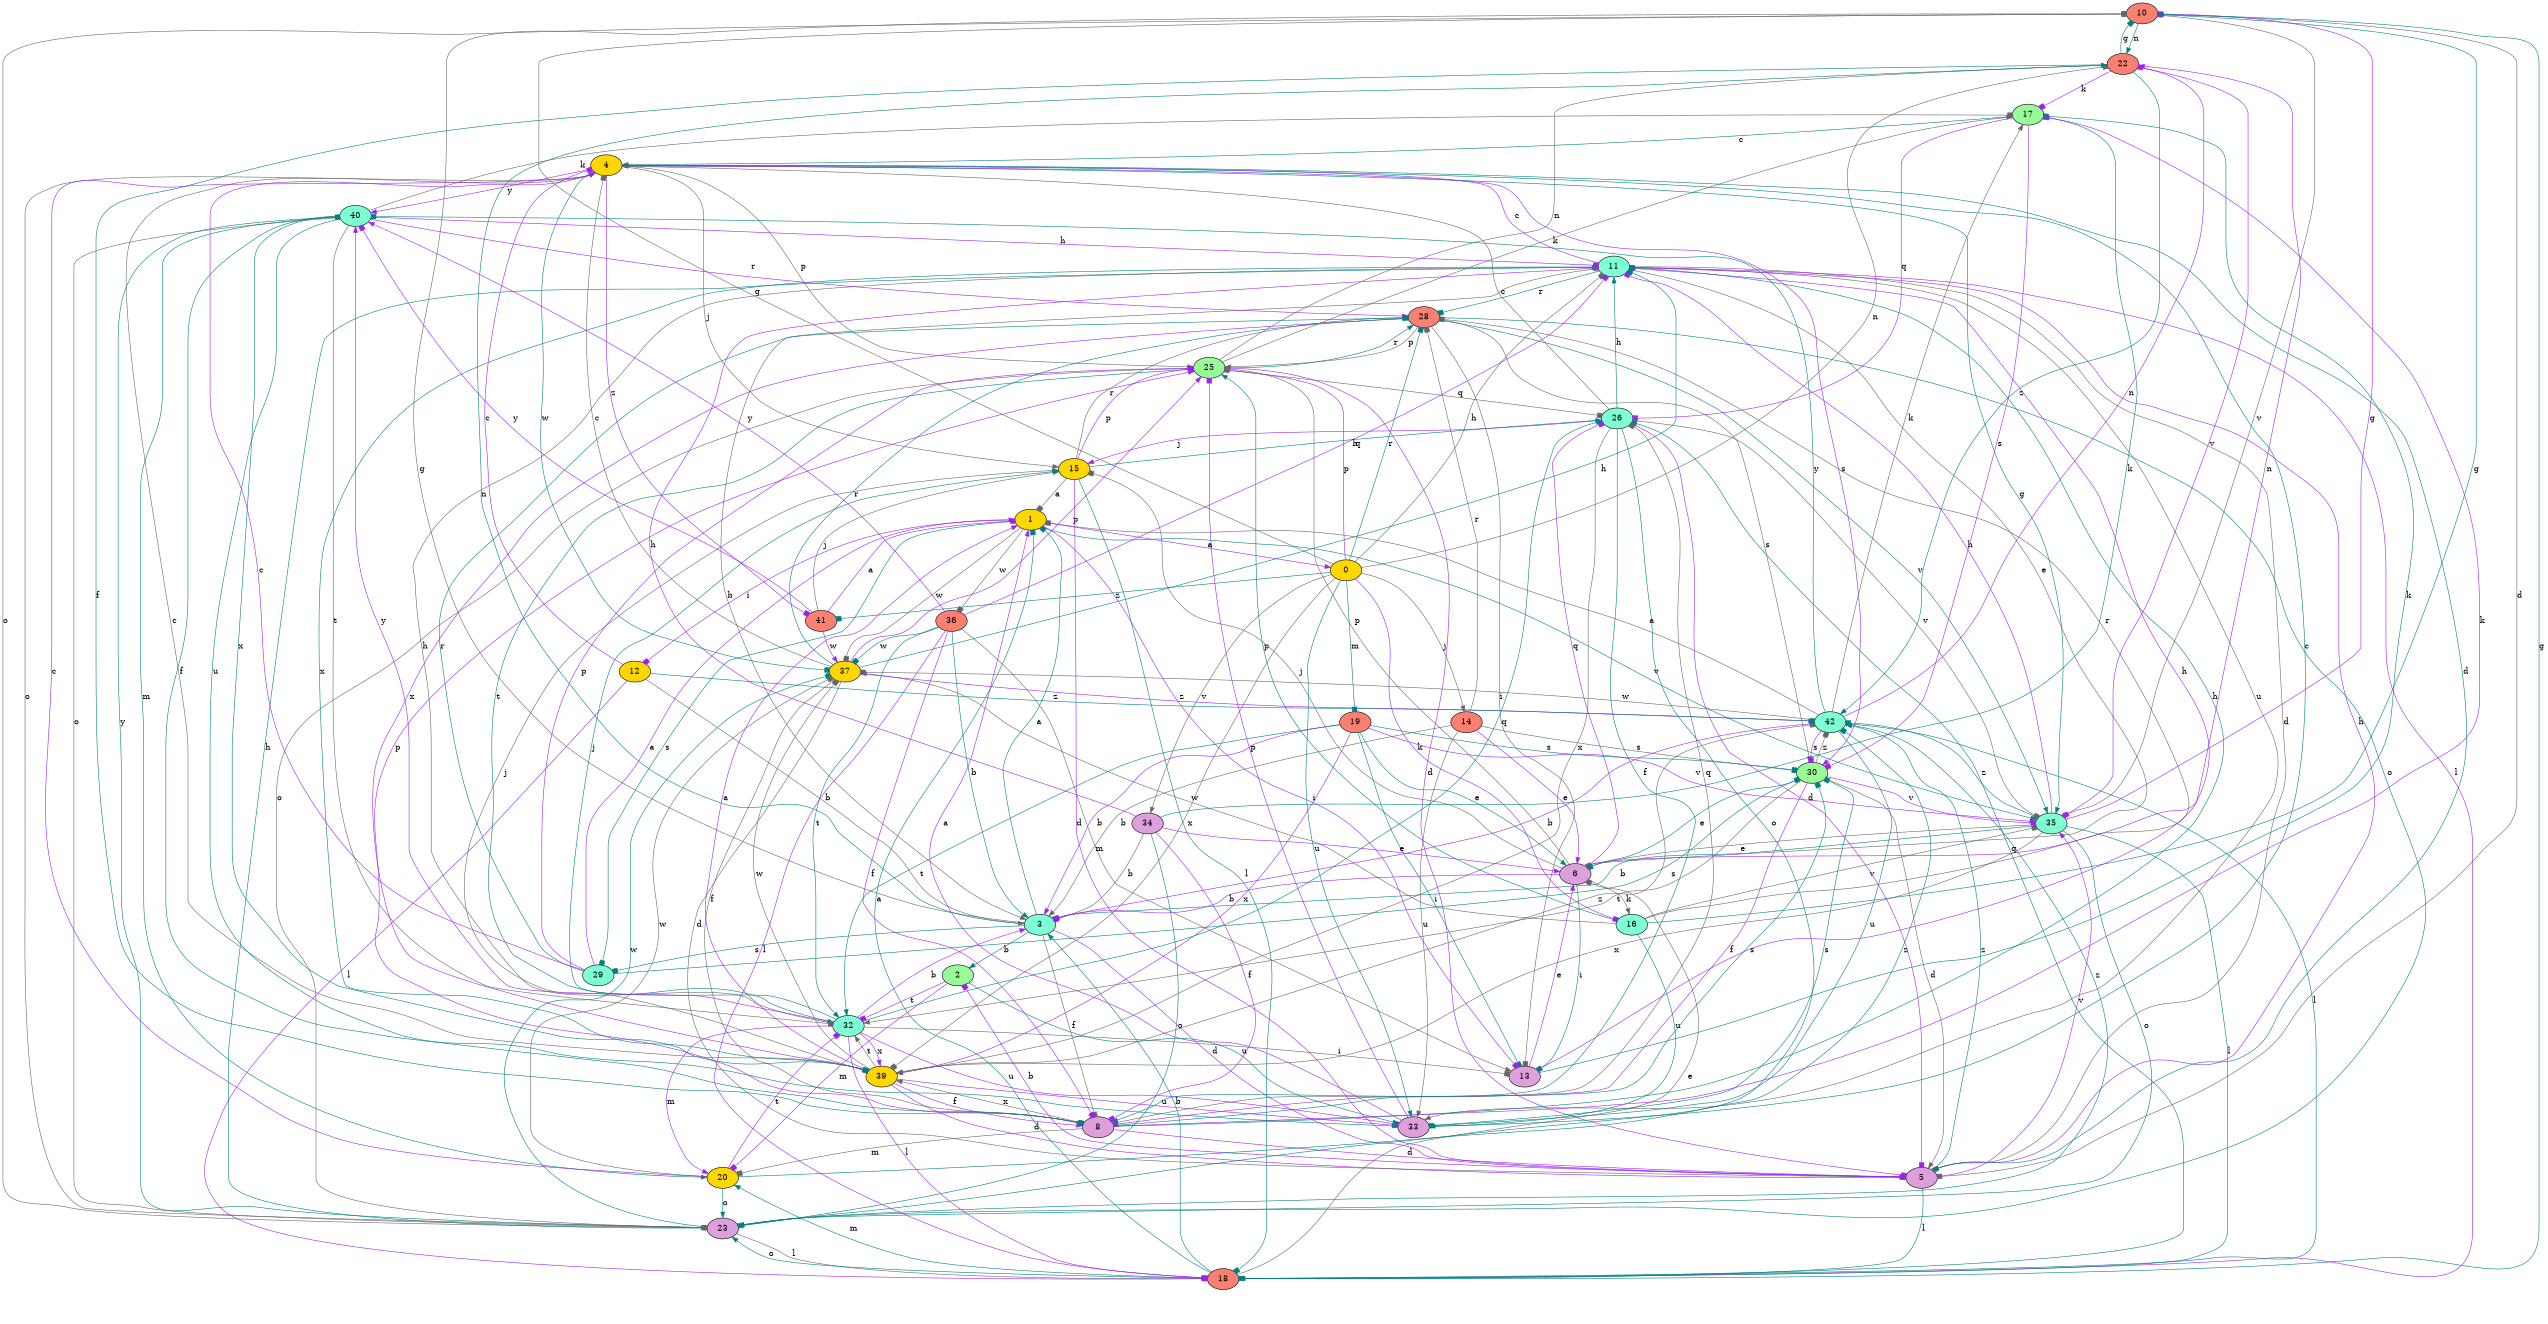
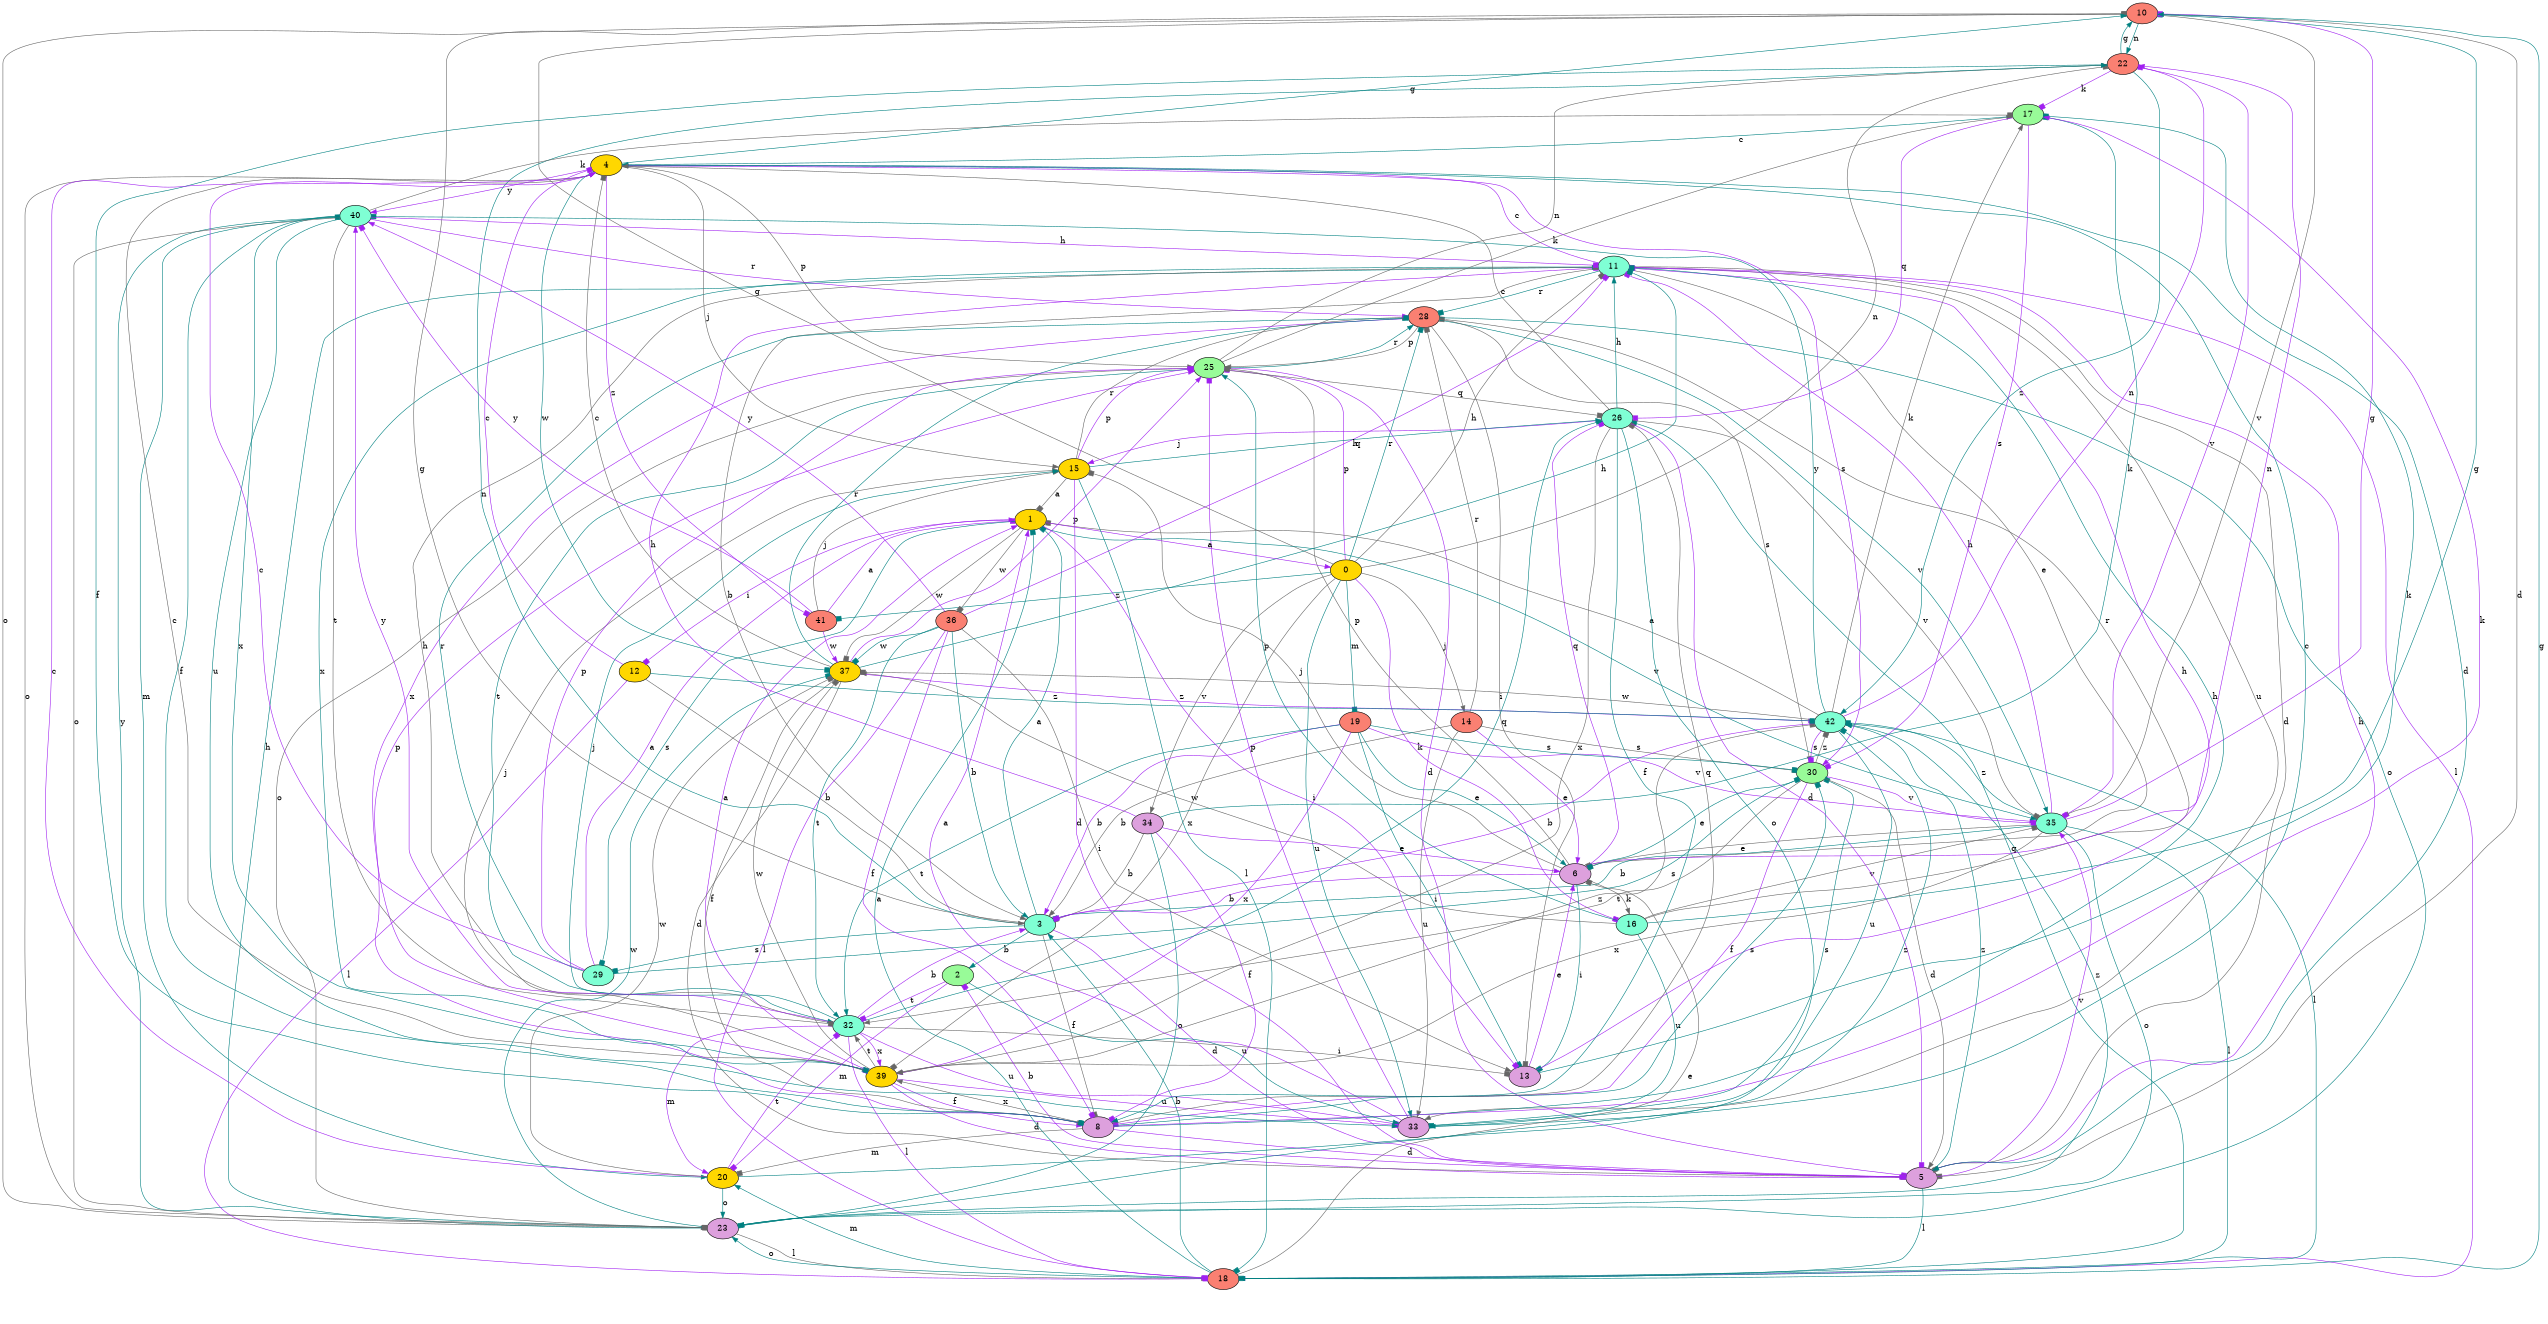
(2122, 39) -> (2122, 39)
(1591, 186) -> (1409, 86)
(1100, 849) -> (1100, 849)
